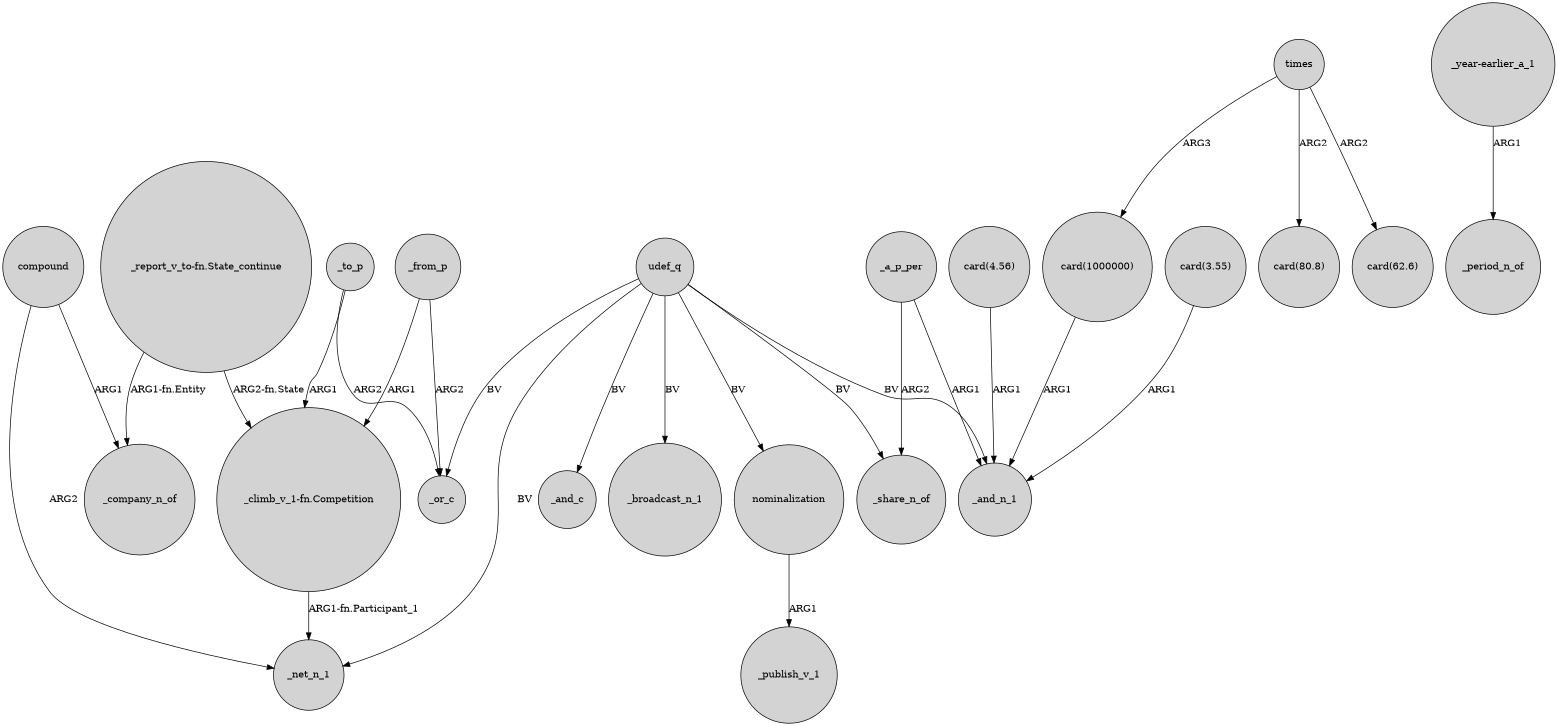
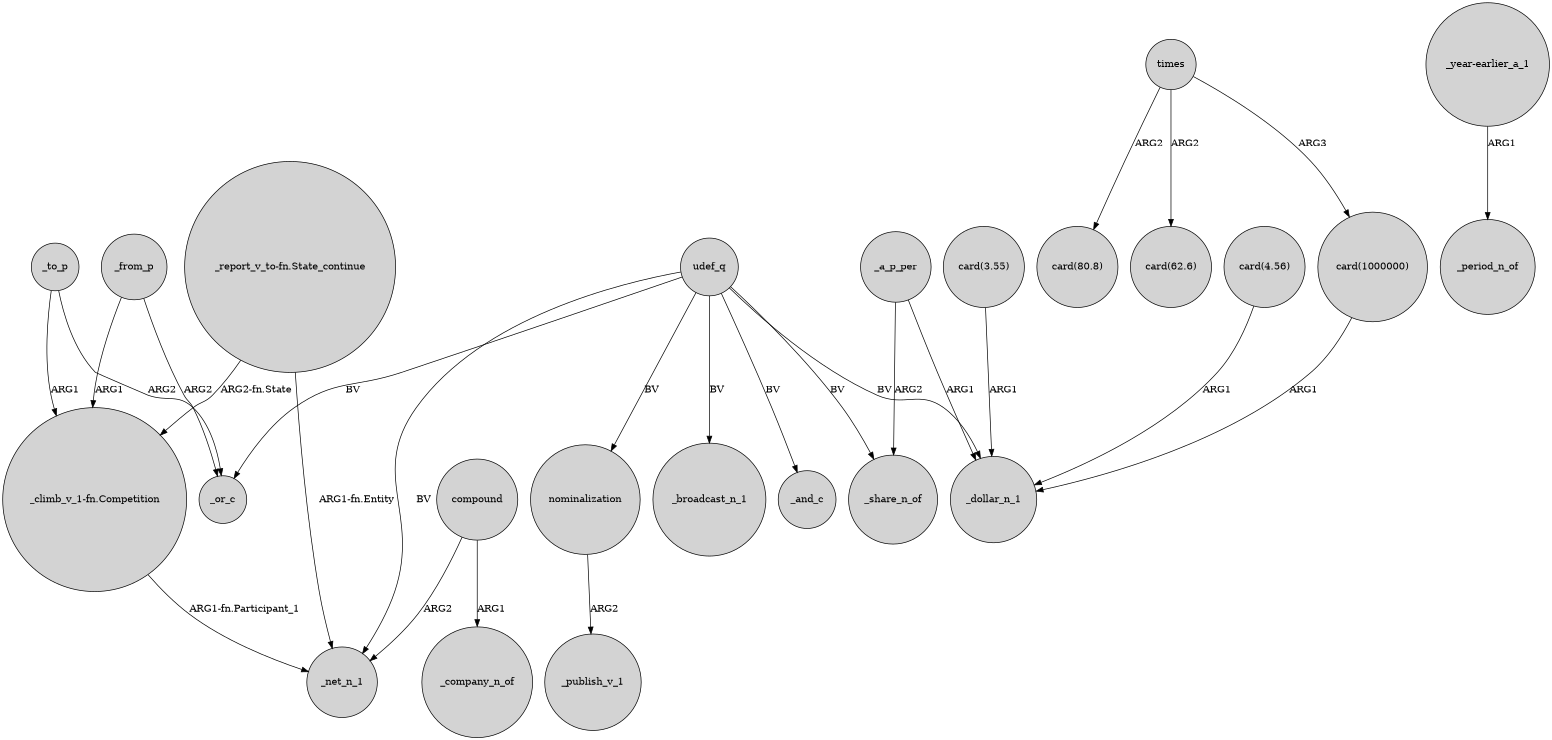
(128, 394) -> (307, 508)
(995, 500) -> (994, 500)
(803, 609) -> (604, 609)
